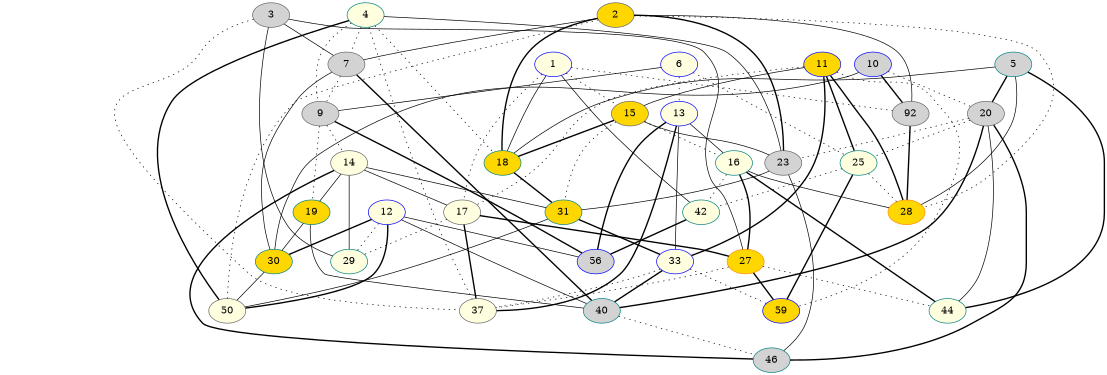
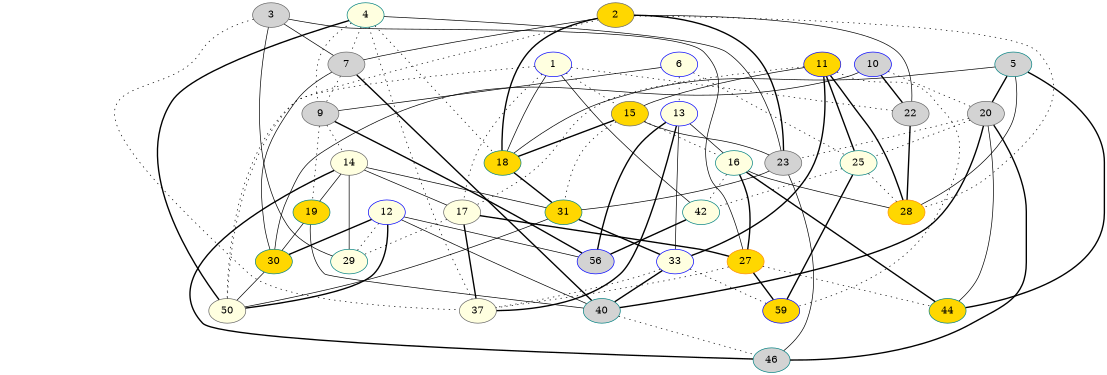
none -> (353, 87)
(911, 114) -> (911, 114)
(948, 311) -> (948, 311)
